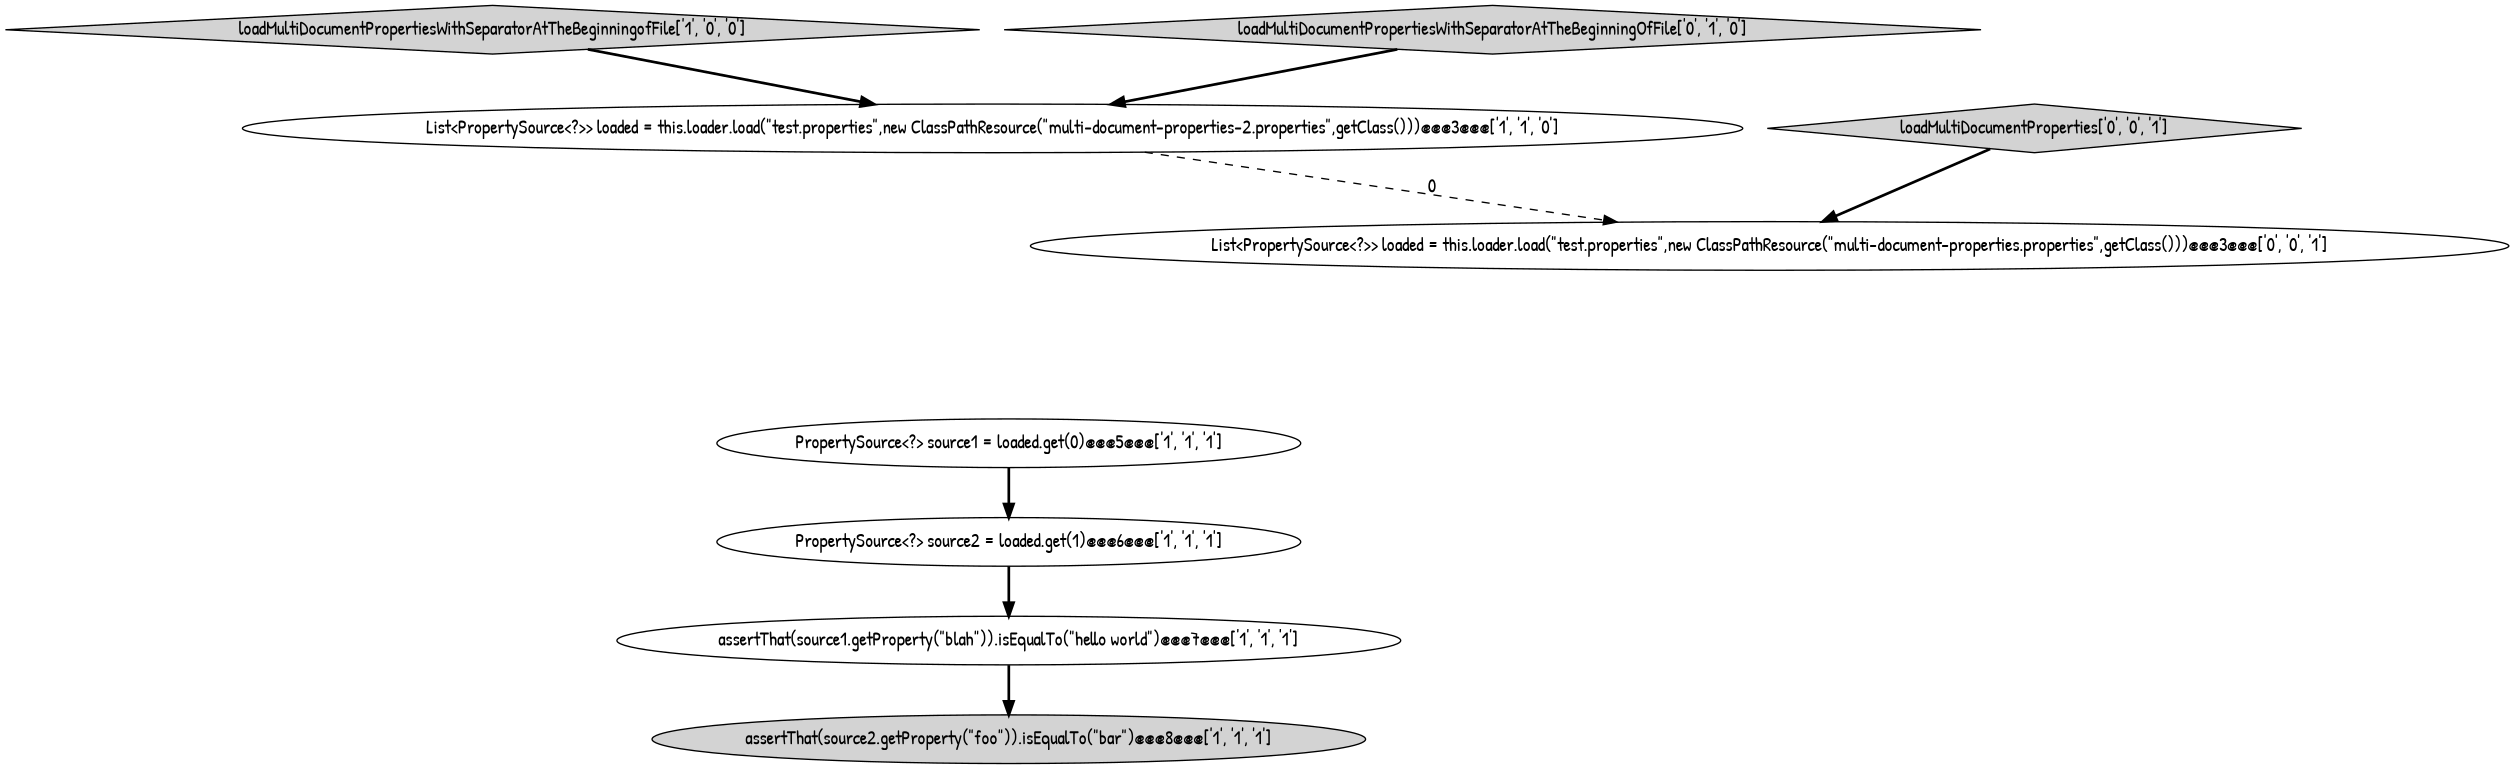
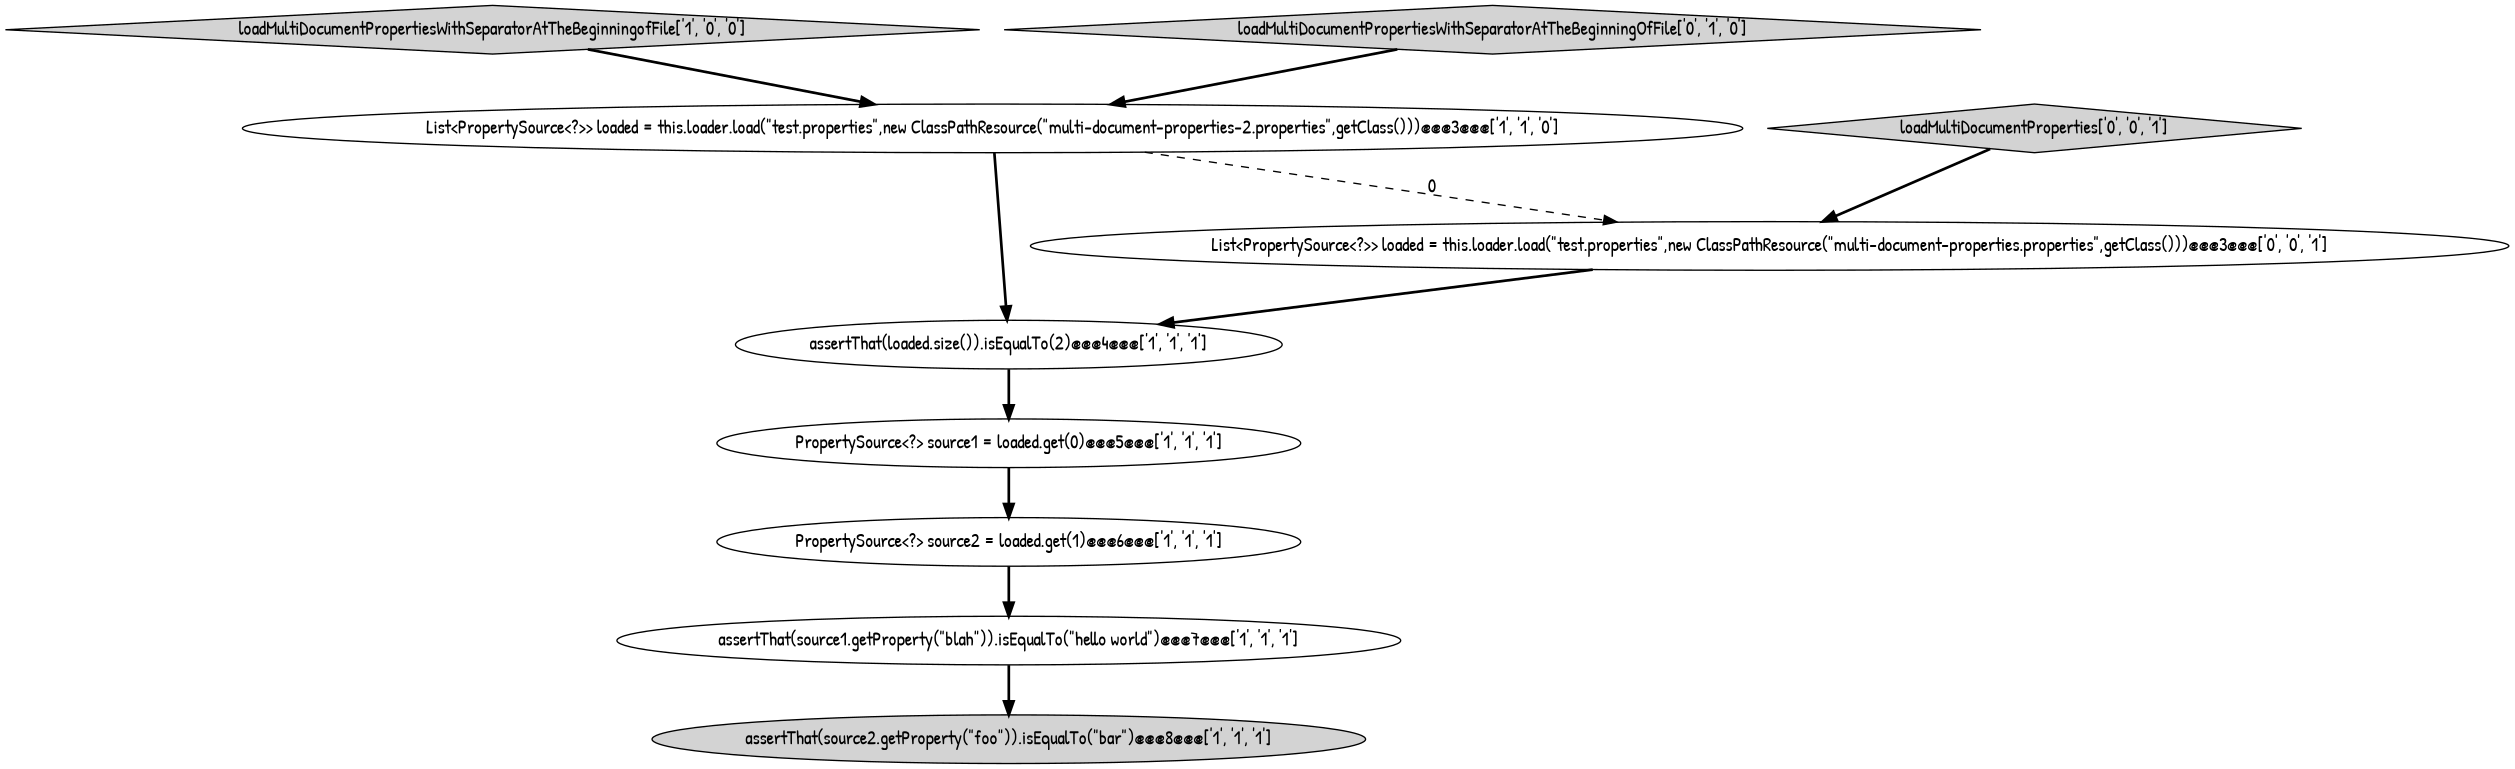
none -> (1009, 345)
